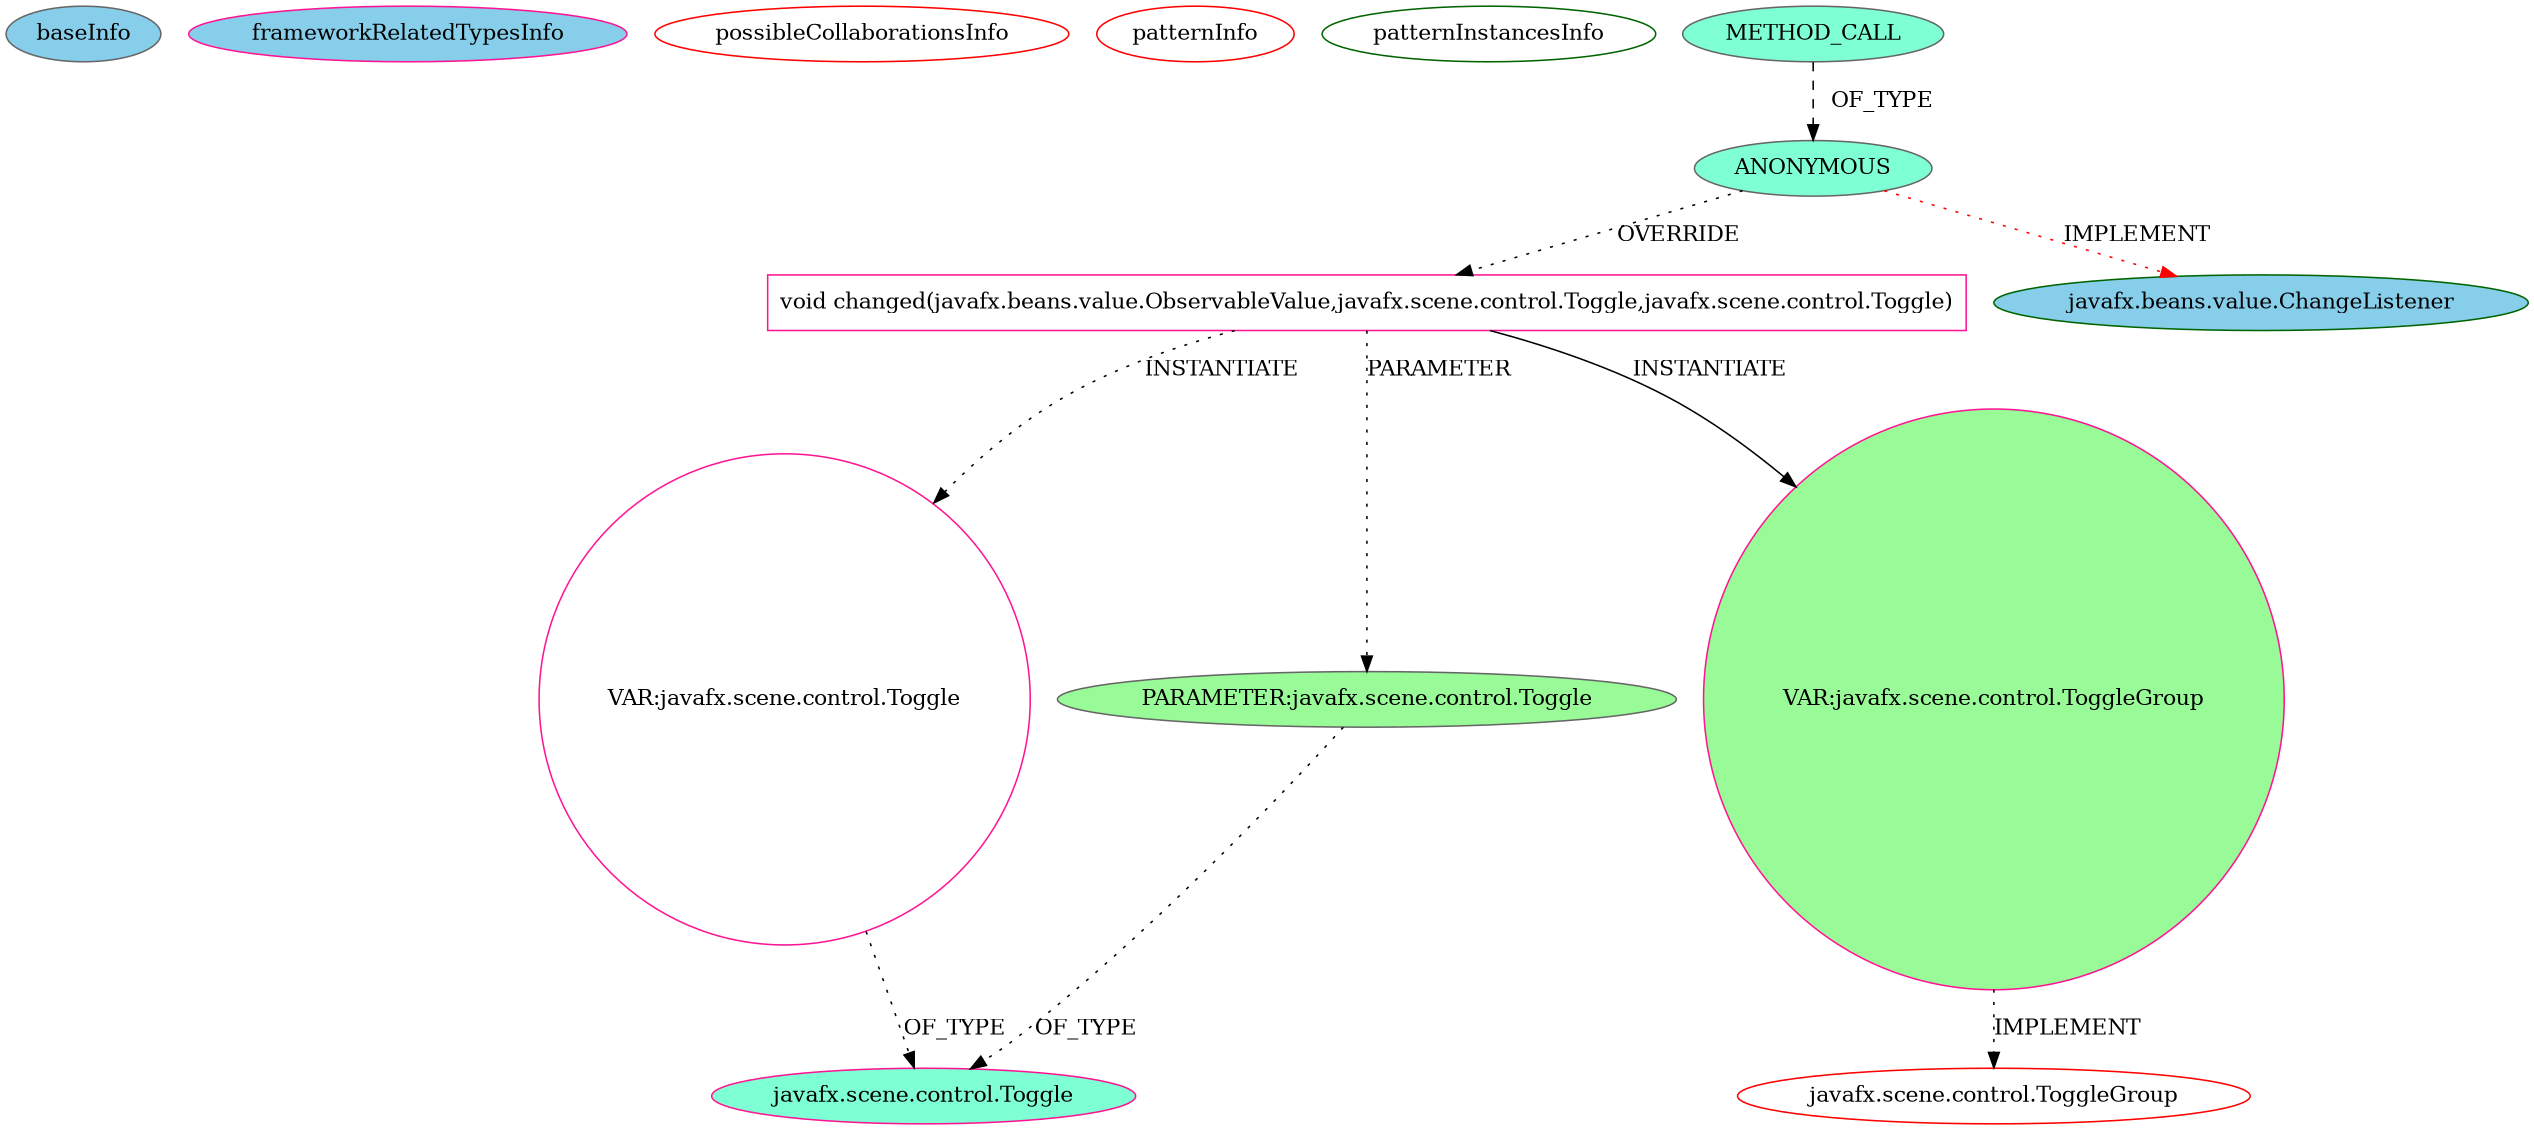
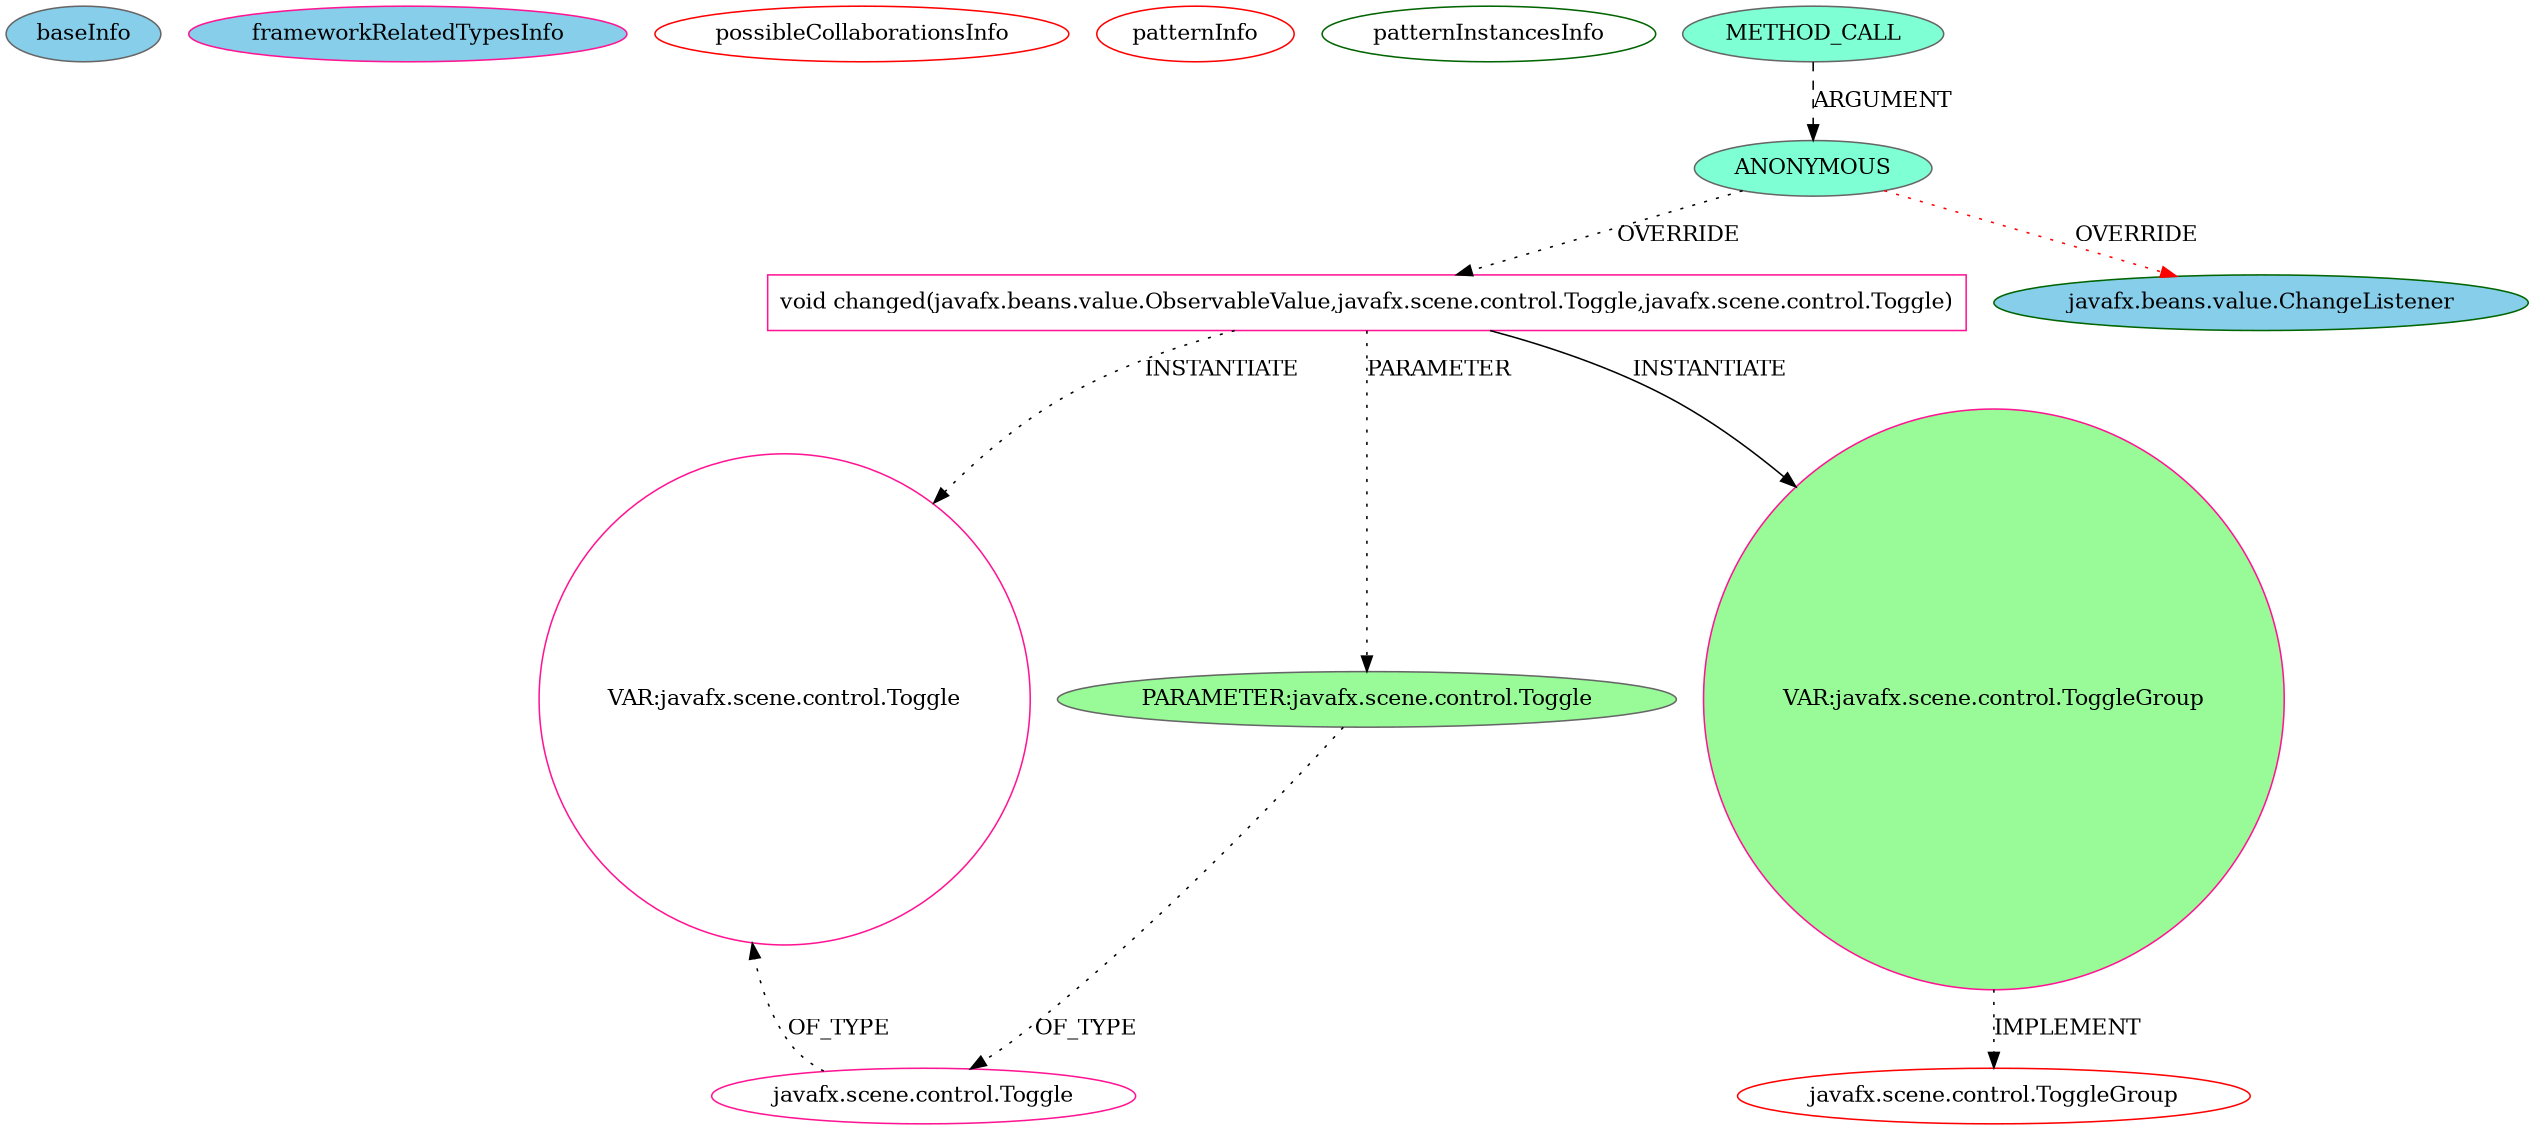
(1883, 101) -> (1883, 101)
(2137, 236) -> (2137, 236)
(888, 992) -> (777, 1023)
(924, 1096) -> (924, 1096)
